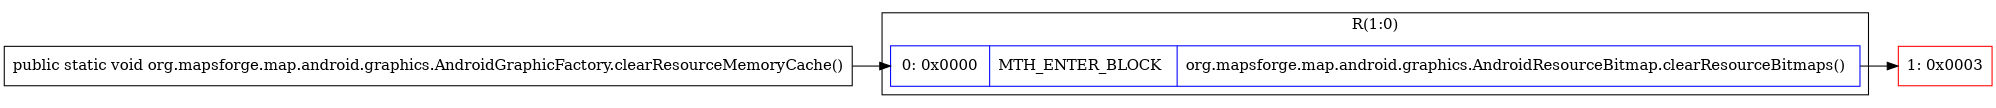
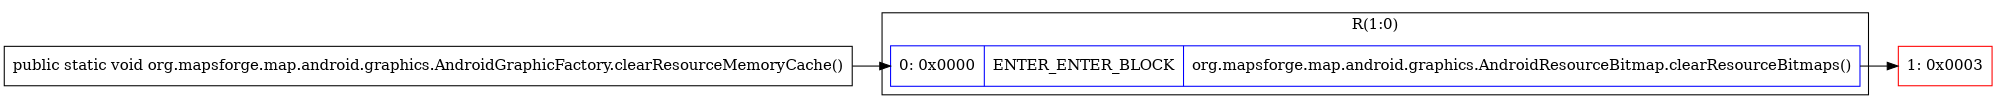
(1080, 66) -> (1084, 66)
